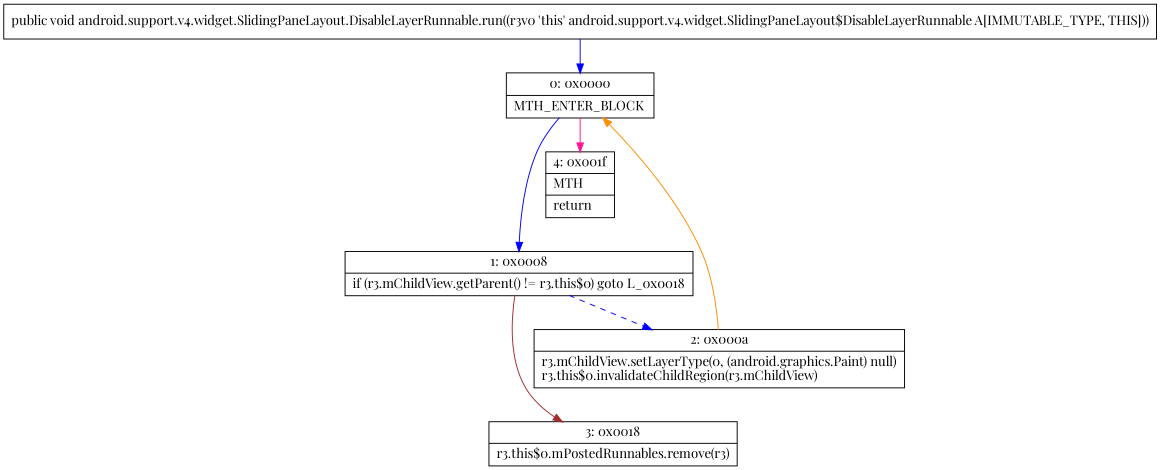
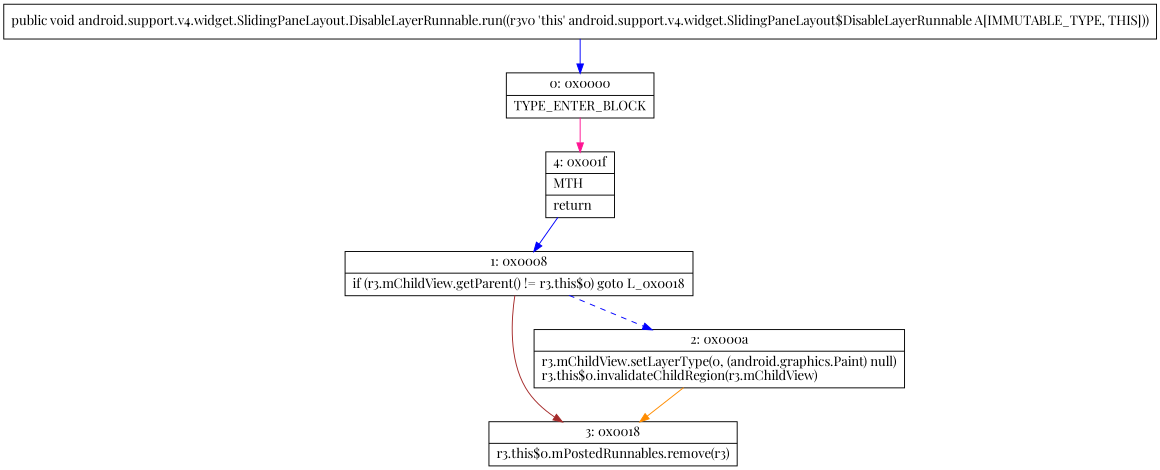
(579, 106) -> (580, 106)
(529, 176) -> (549, 231)
(683, 217) -> (665, 402)
